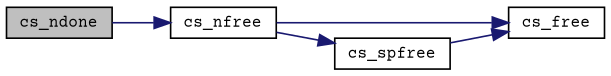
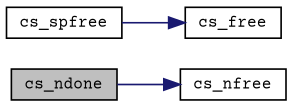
(384, 23) -> none
(298, 36) -> none
